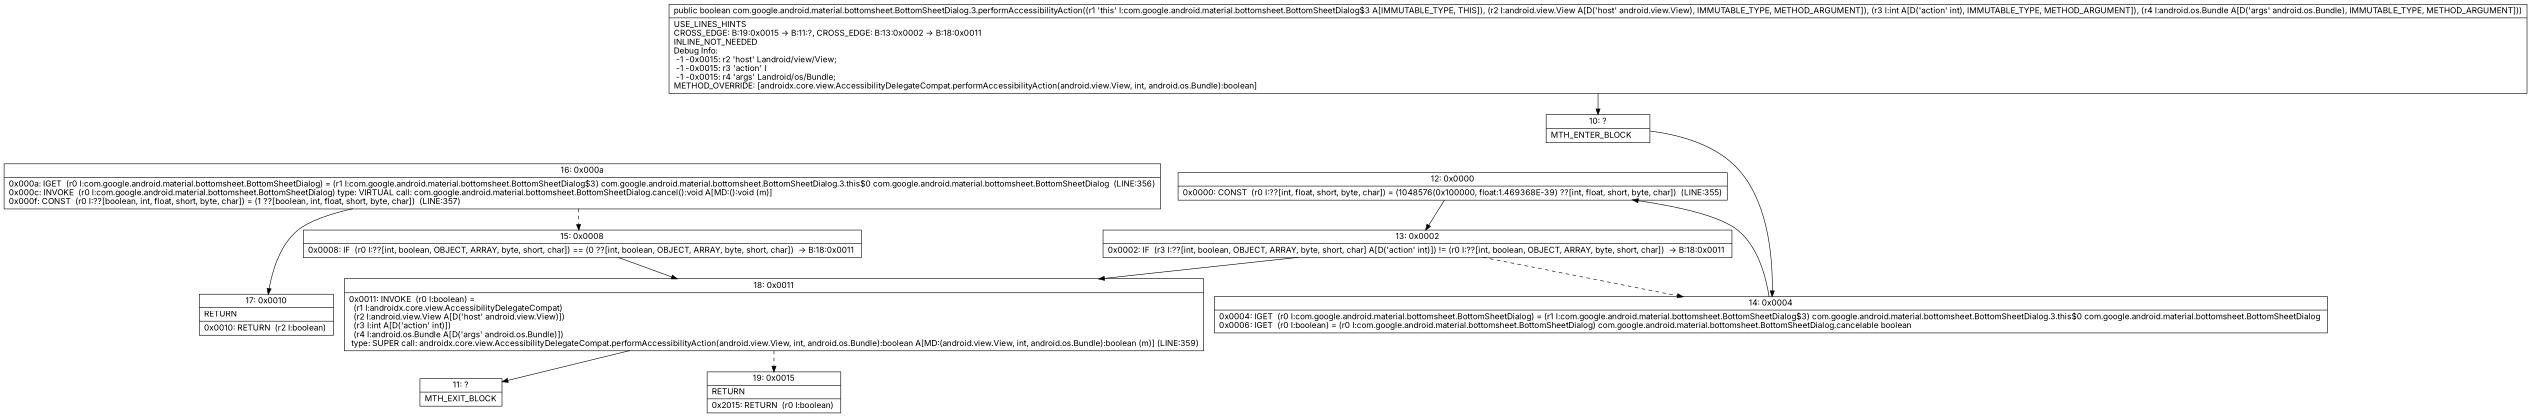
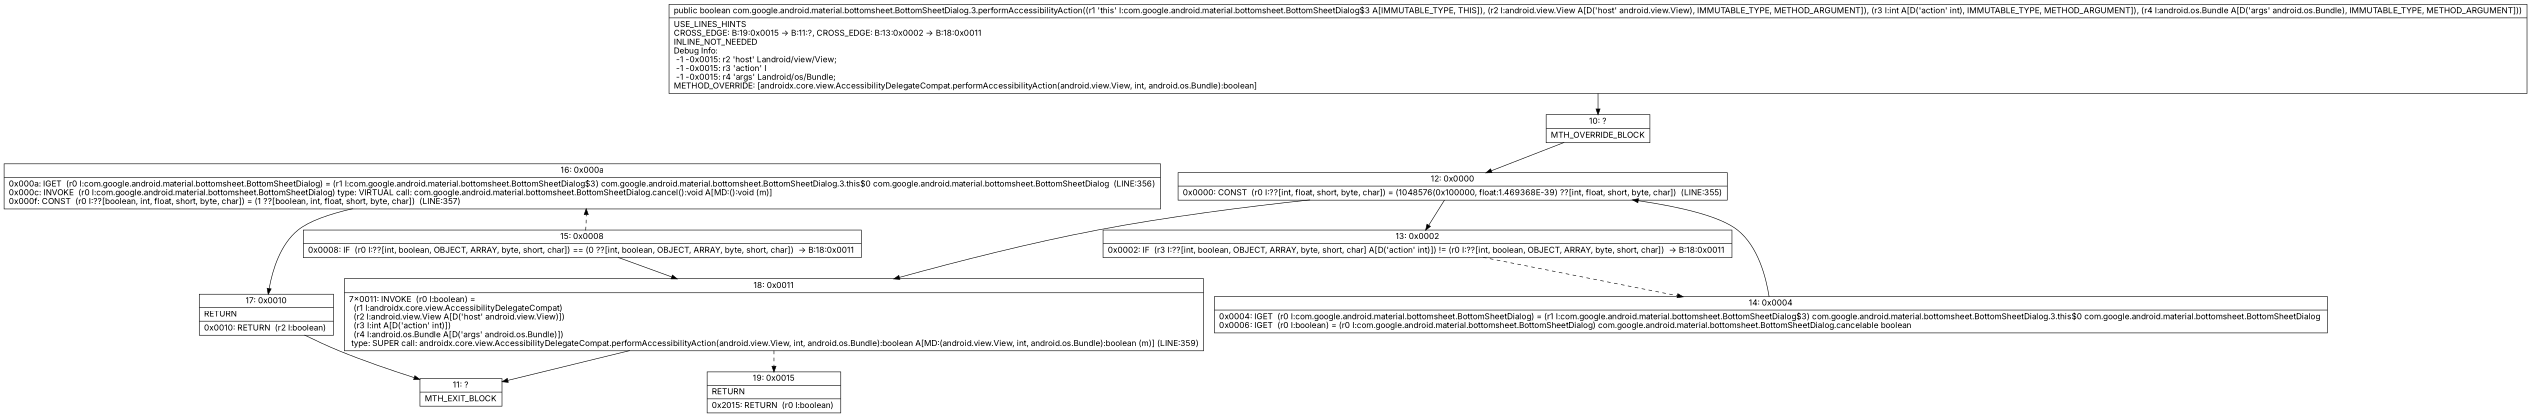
(1592, 135) -> (1598, 135)
(1747, 182) -> (1528, 157)
(578, 217) -> (586, 222)
(1201, 268) -> (1103, 229)
(413, 300) -> (414, 300)
none -> (358, 358)
